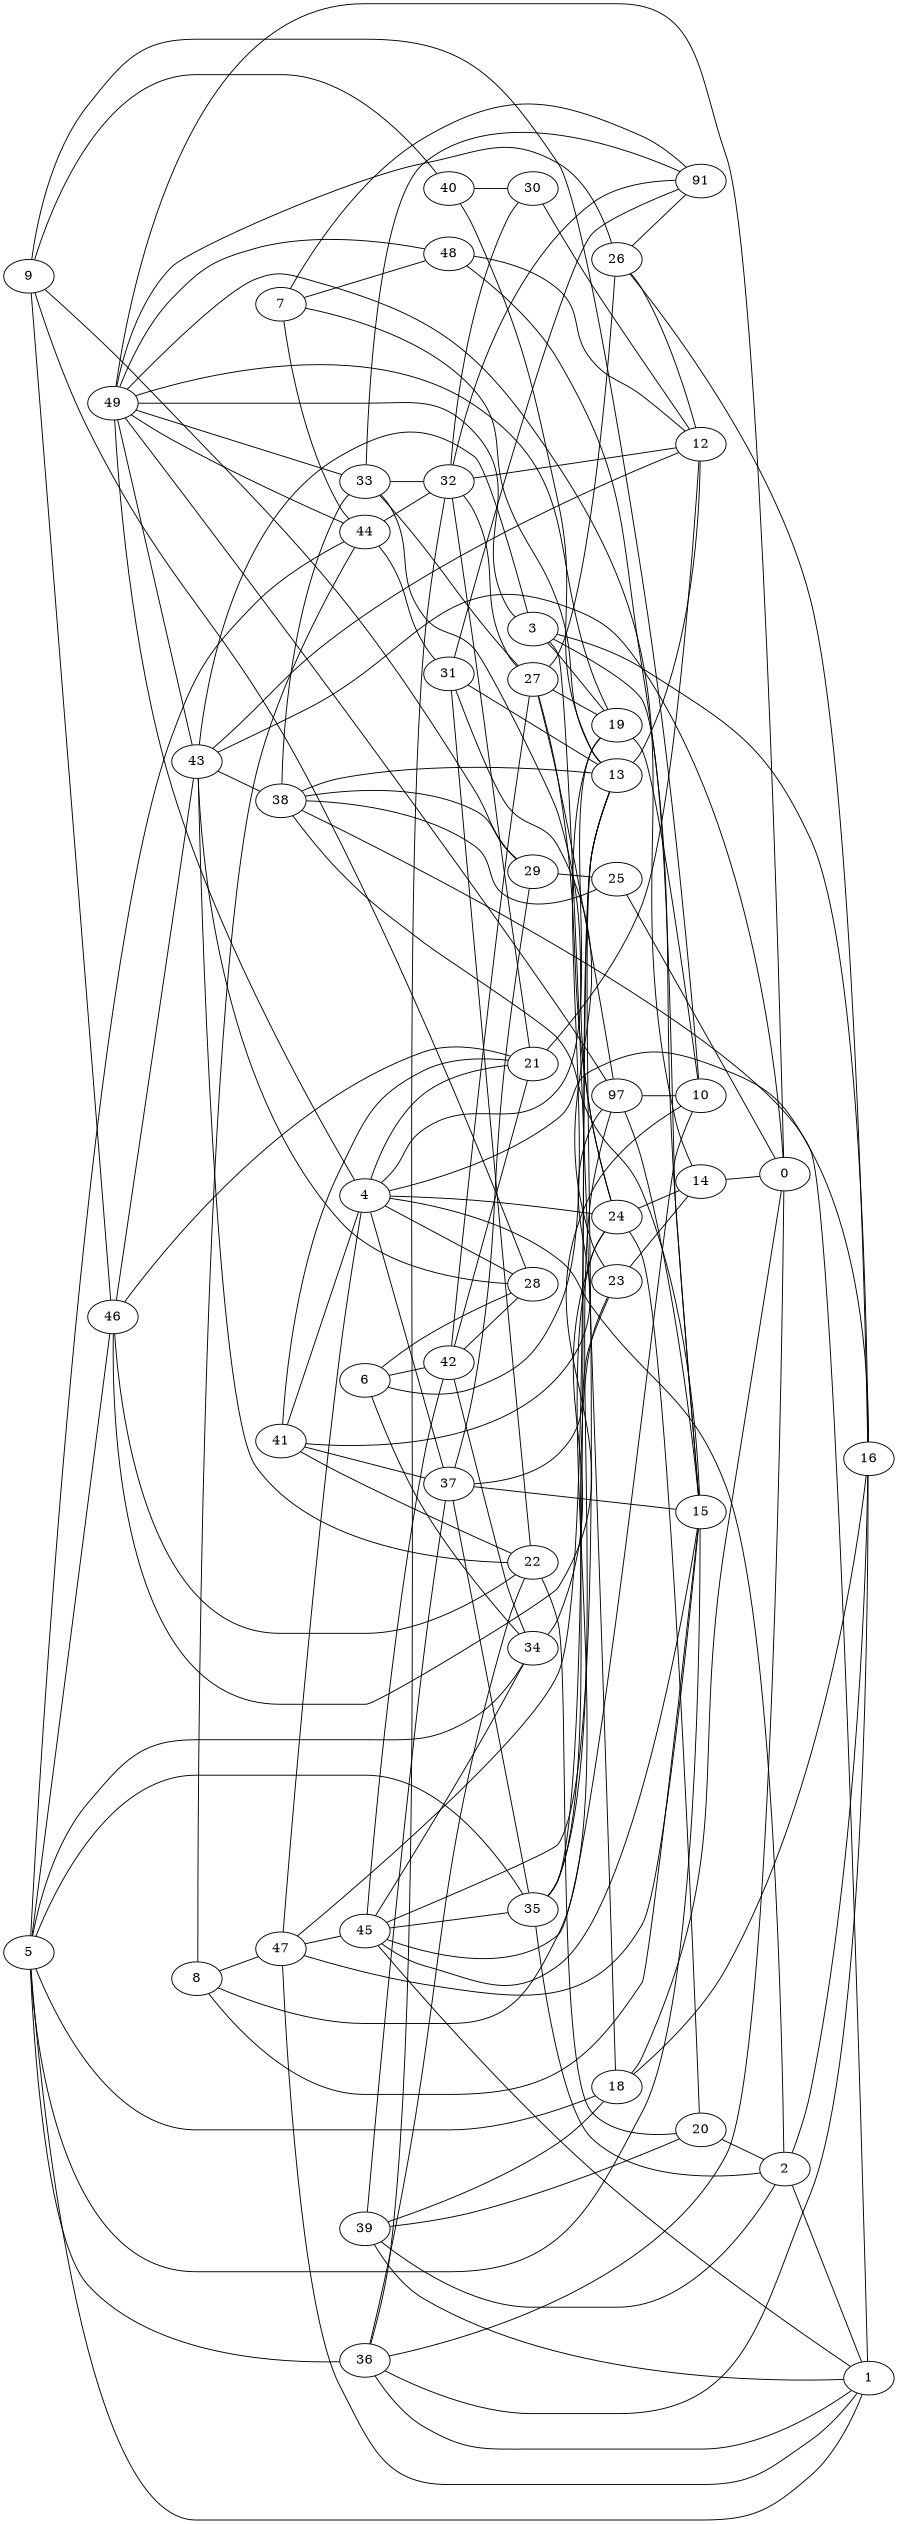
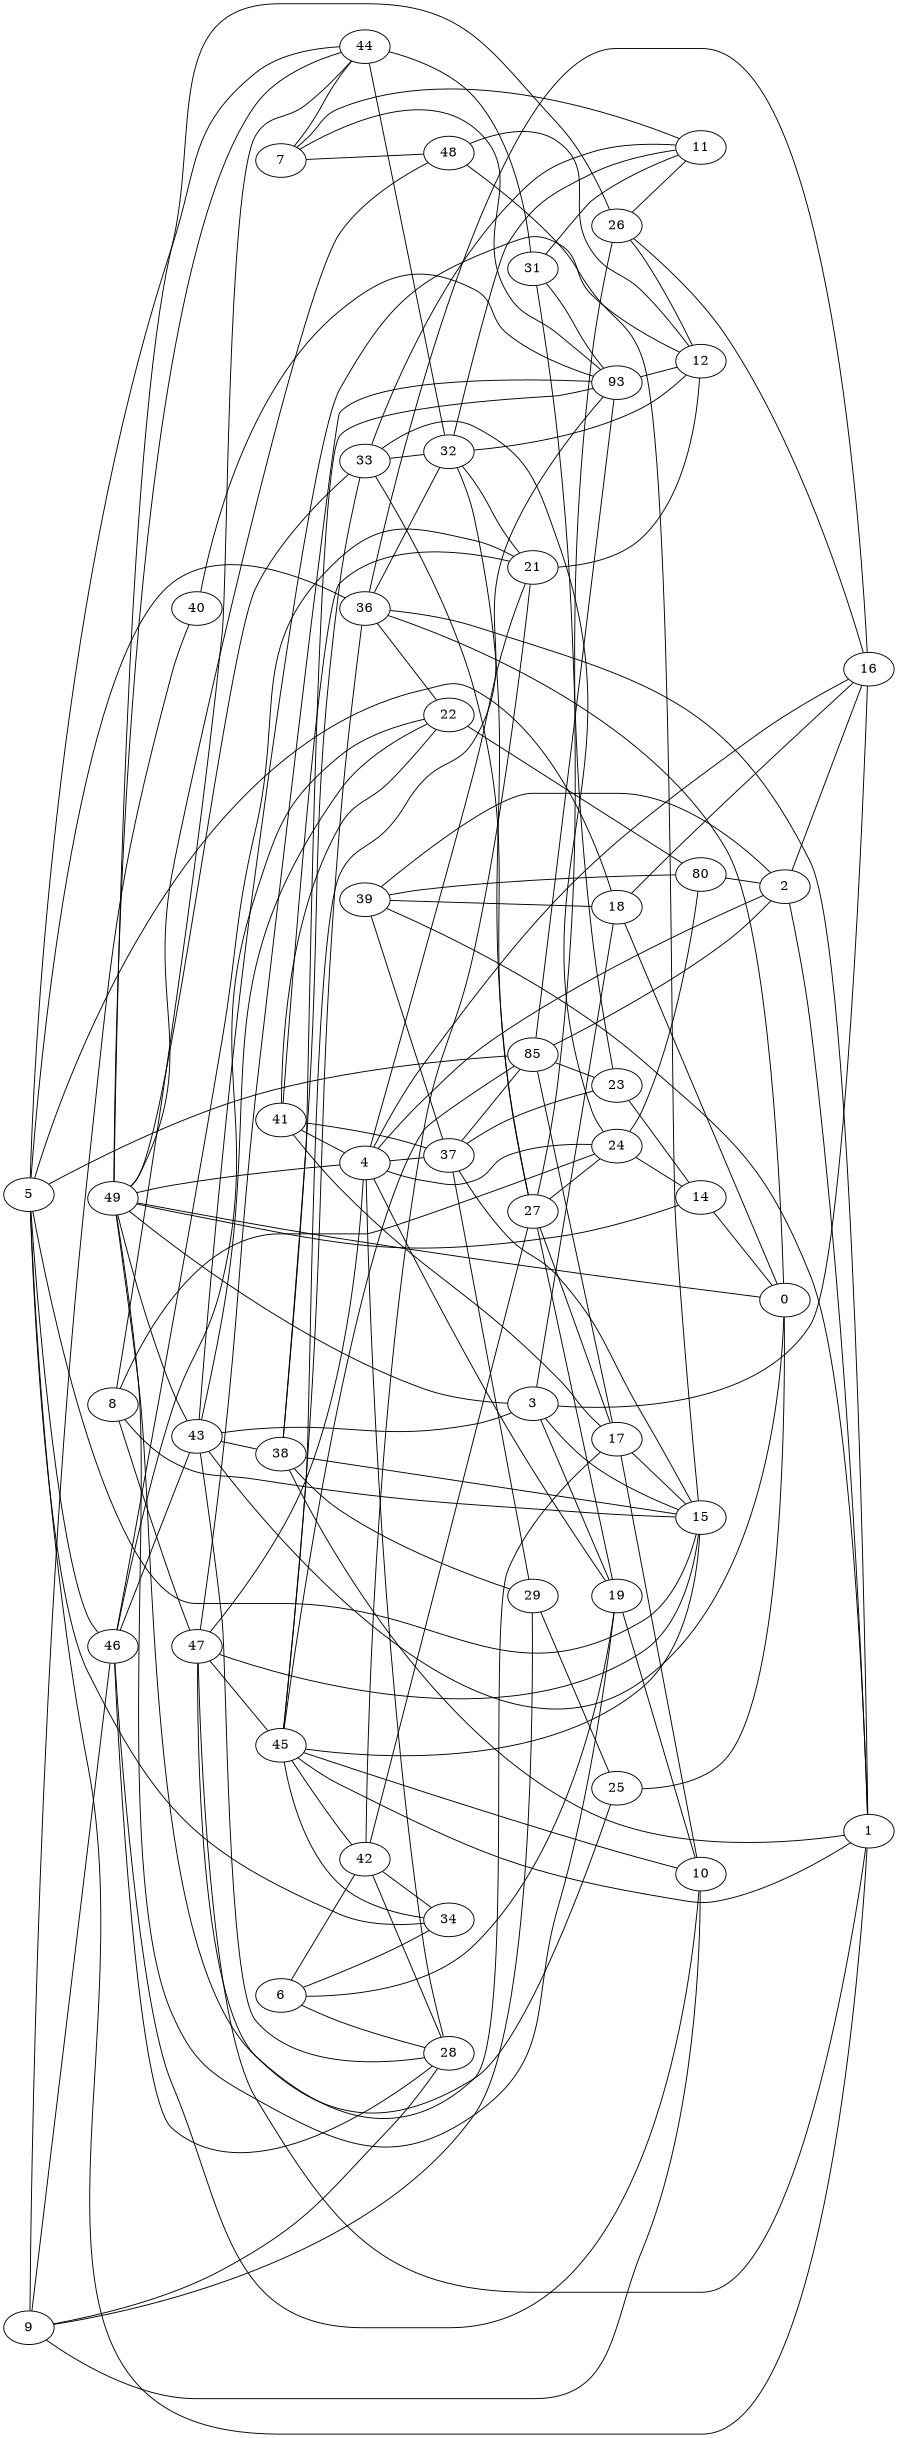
(701, 181) -> (701, 147)
(533, 189) -> none
(617, 776) -> (617, 383)
(458, 836) -> (431, 2100)
(617, 1096) -> (617, 1439)
(488, 1097) -> none
none -> (321, 1177)
(578, 1434) -> none
(533, 1910) -> (533, 1055)
none -> (147, 2041)
(701, 2130) -> (701, 875)
